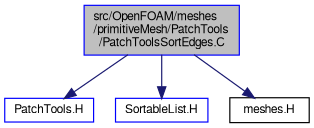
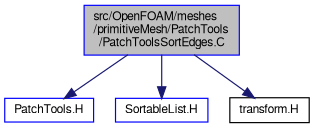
(270, 110) -> (270, 110)
